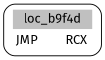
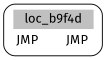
(52, 40) -> (53, 40)
